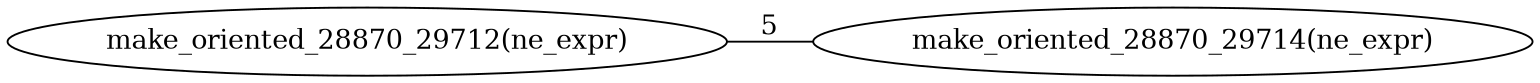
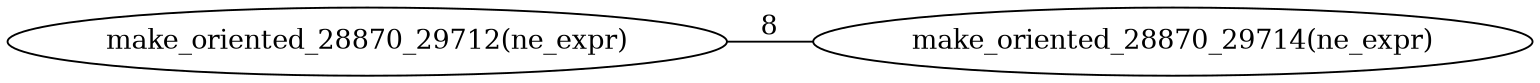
(770, 27) -> (770, 27)
